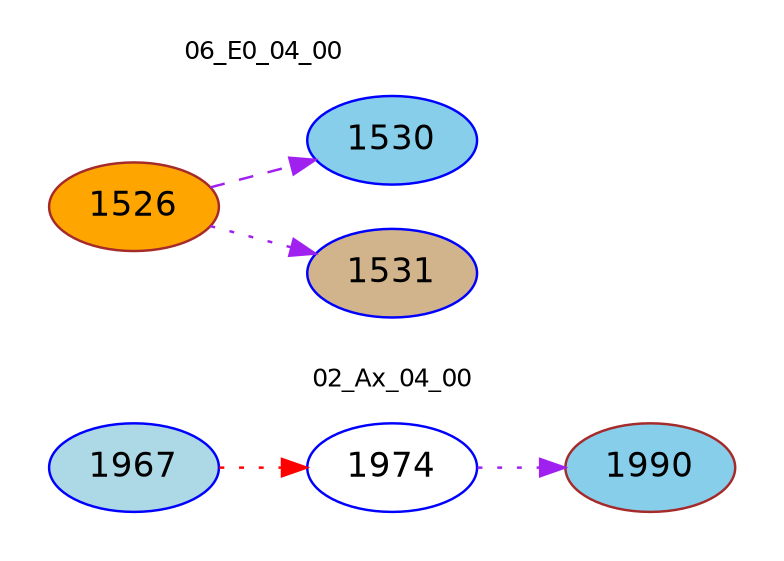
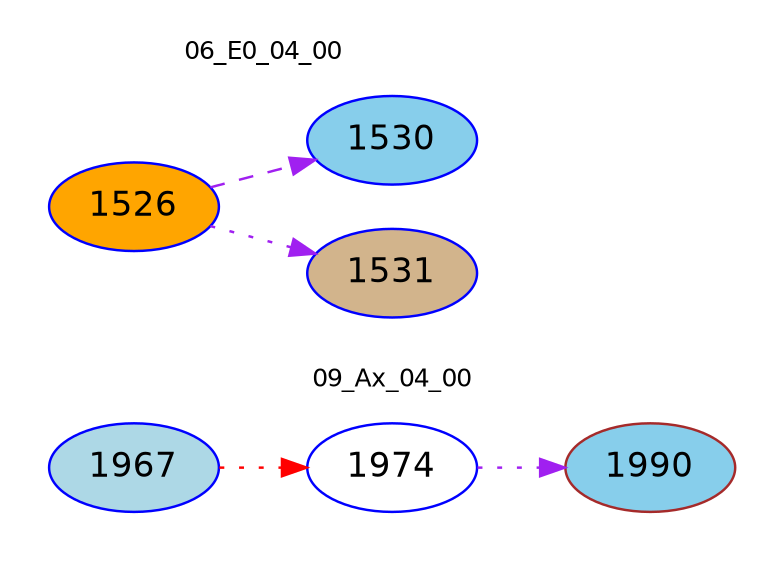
(134, 207) -> (134, 207)
(392, 380) -> (392, 380)
